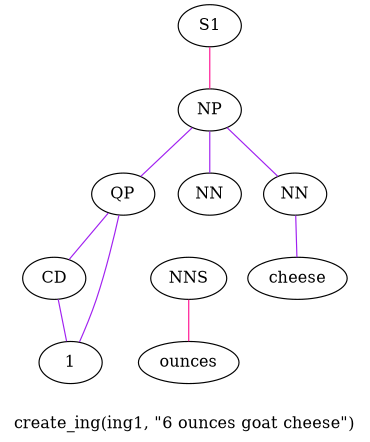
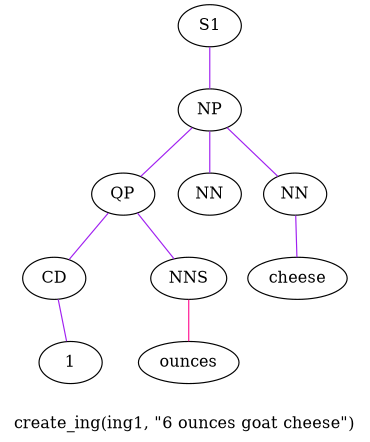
(210, 68) -> (210, 68)
(102, 280) -> (156, 236)
